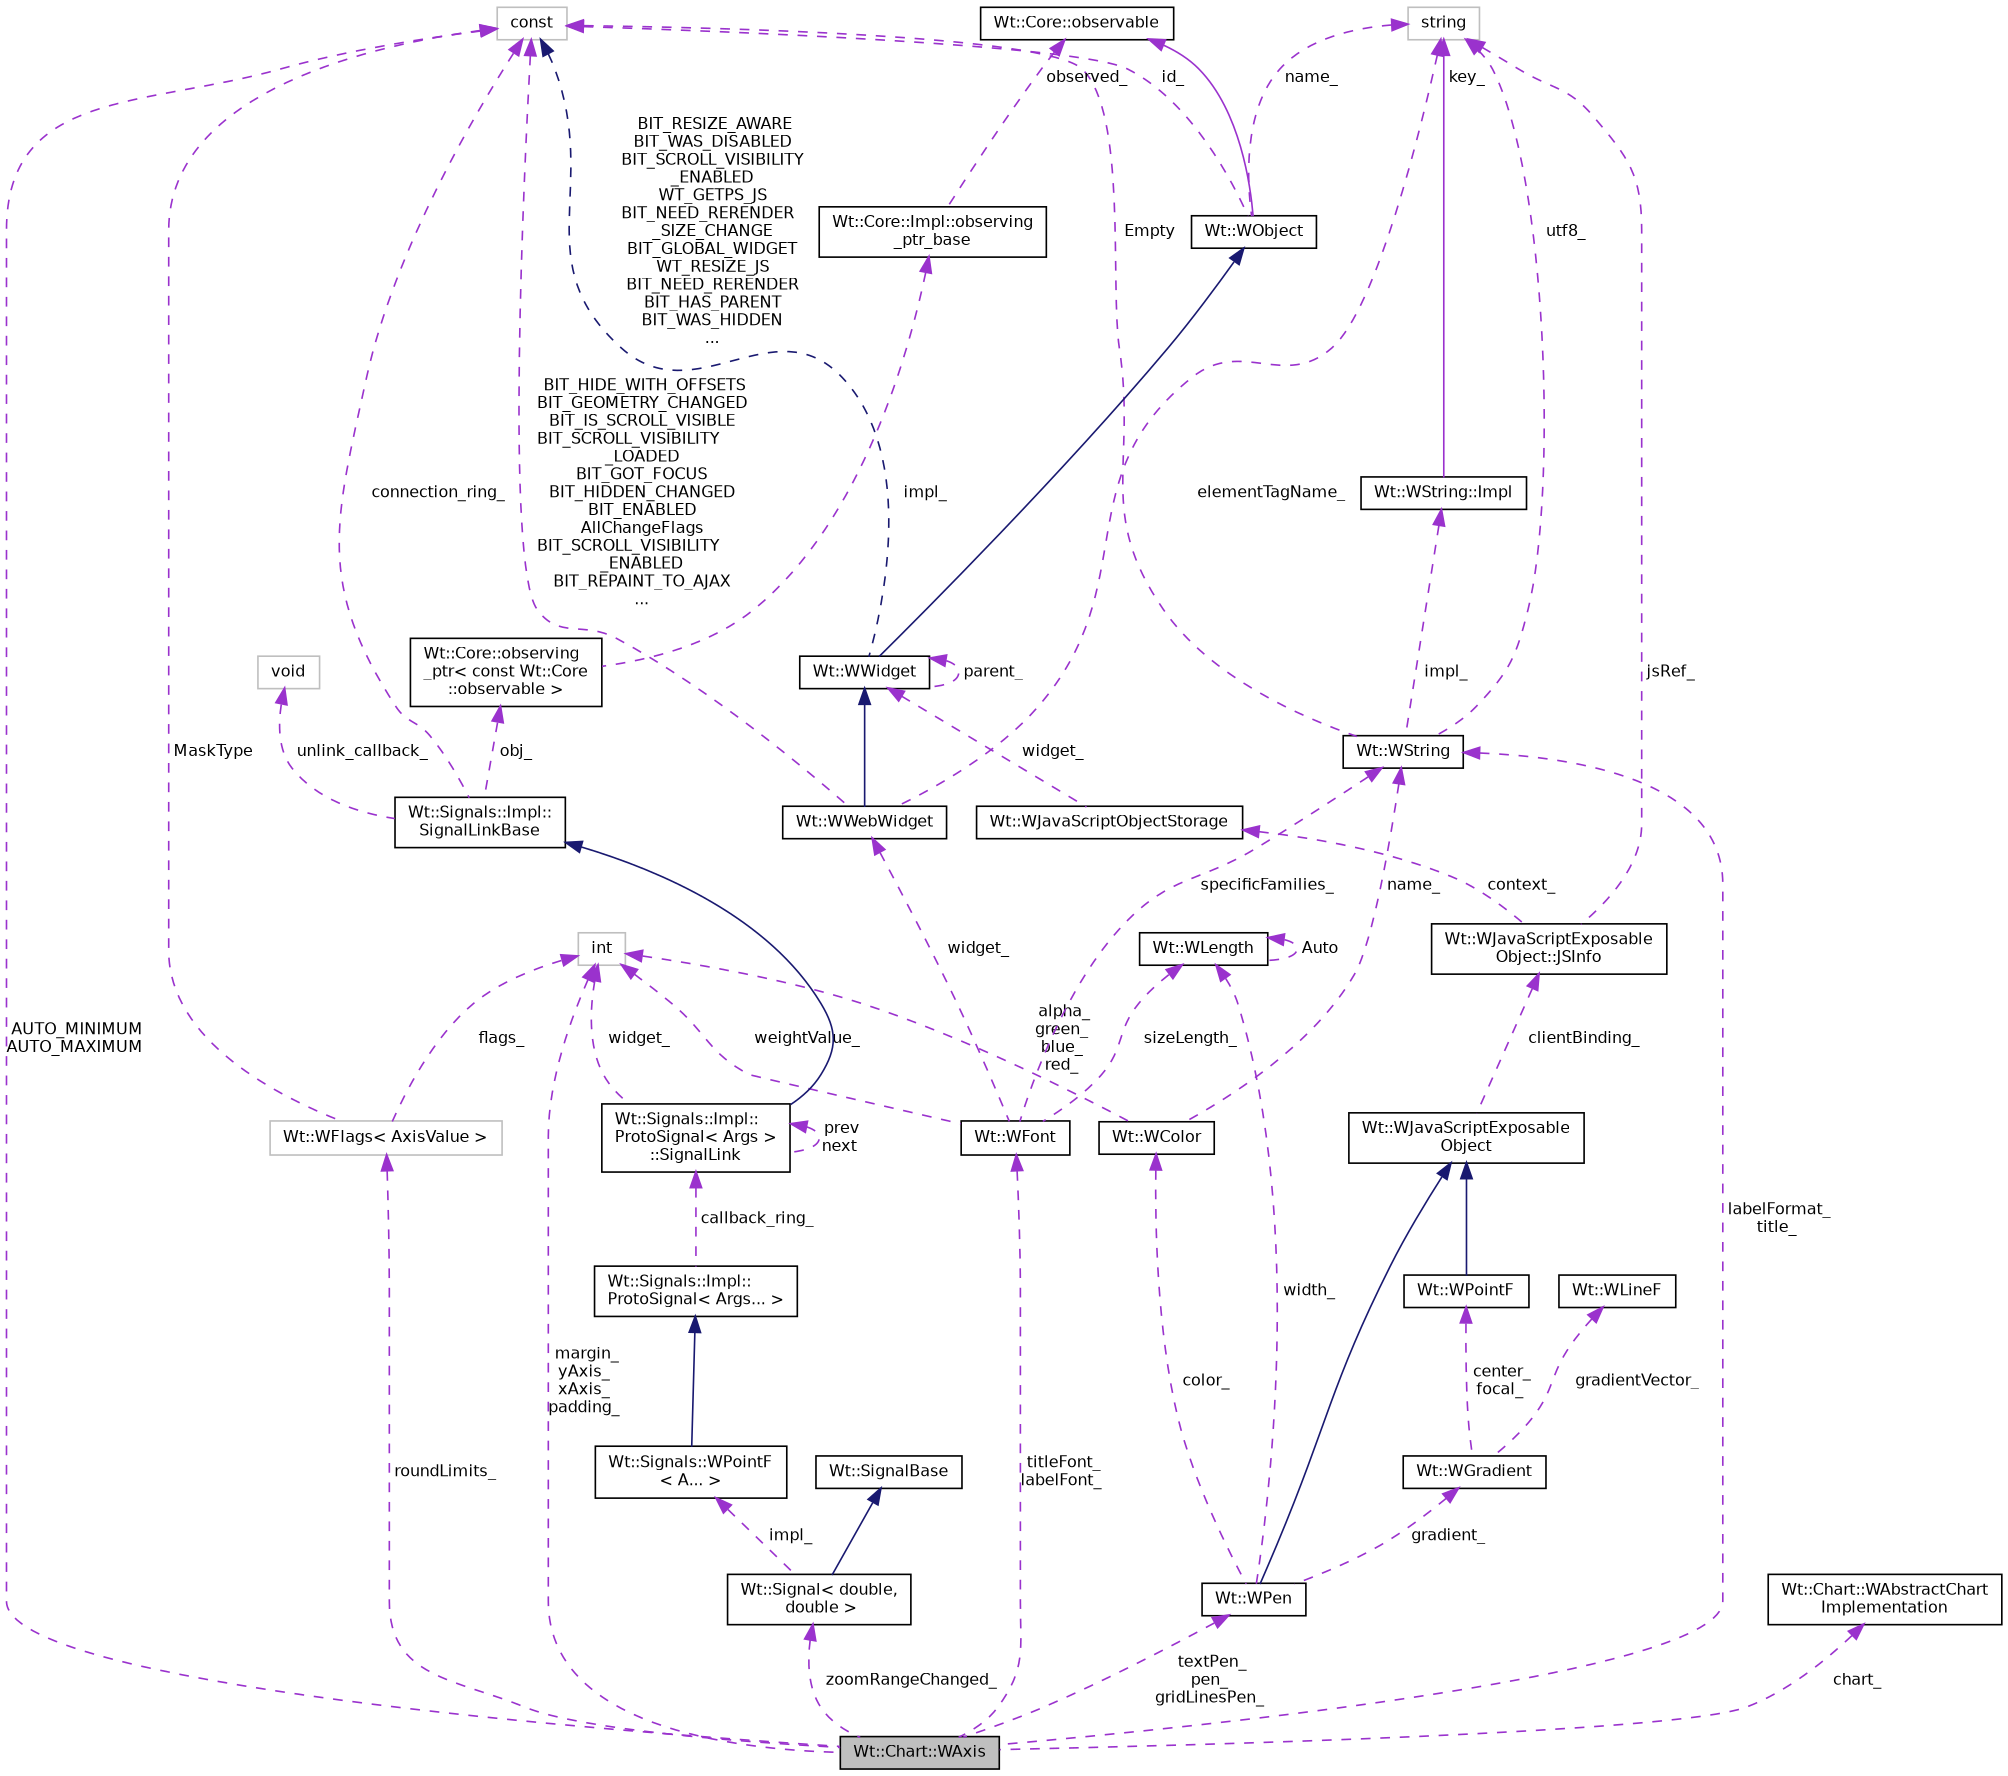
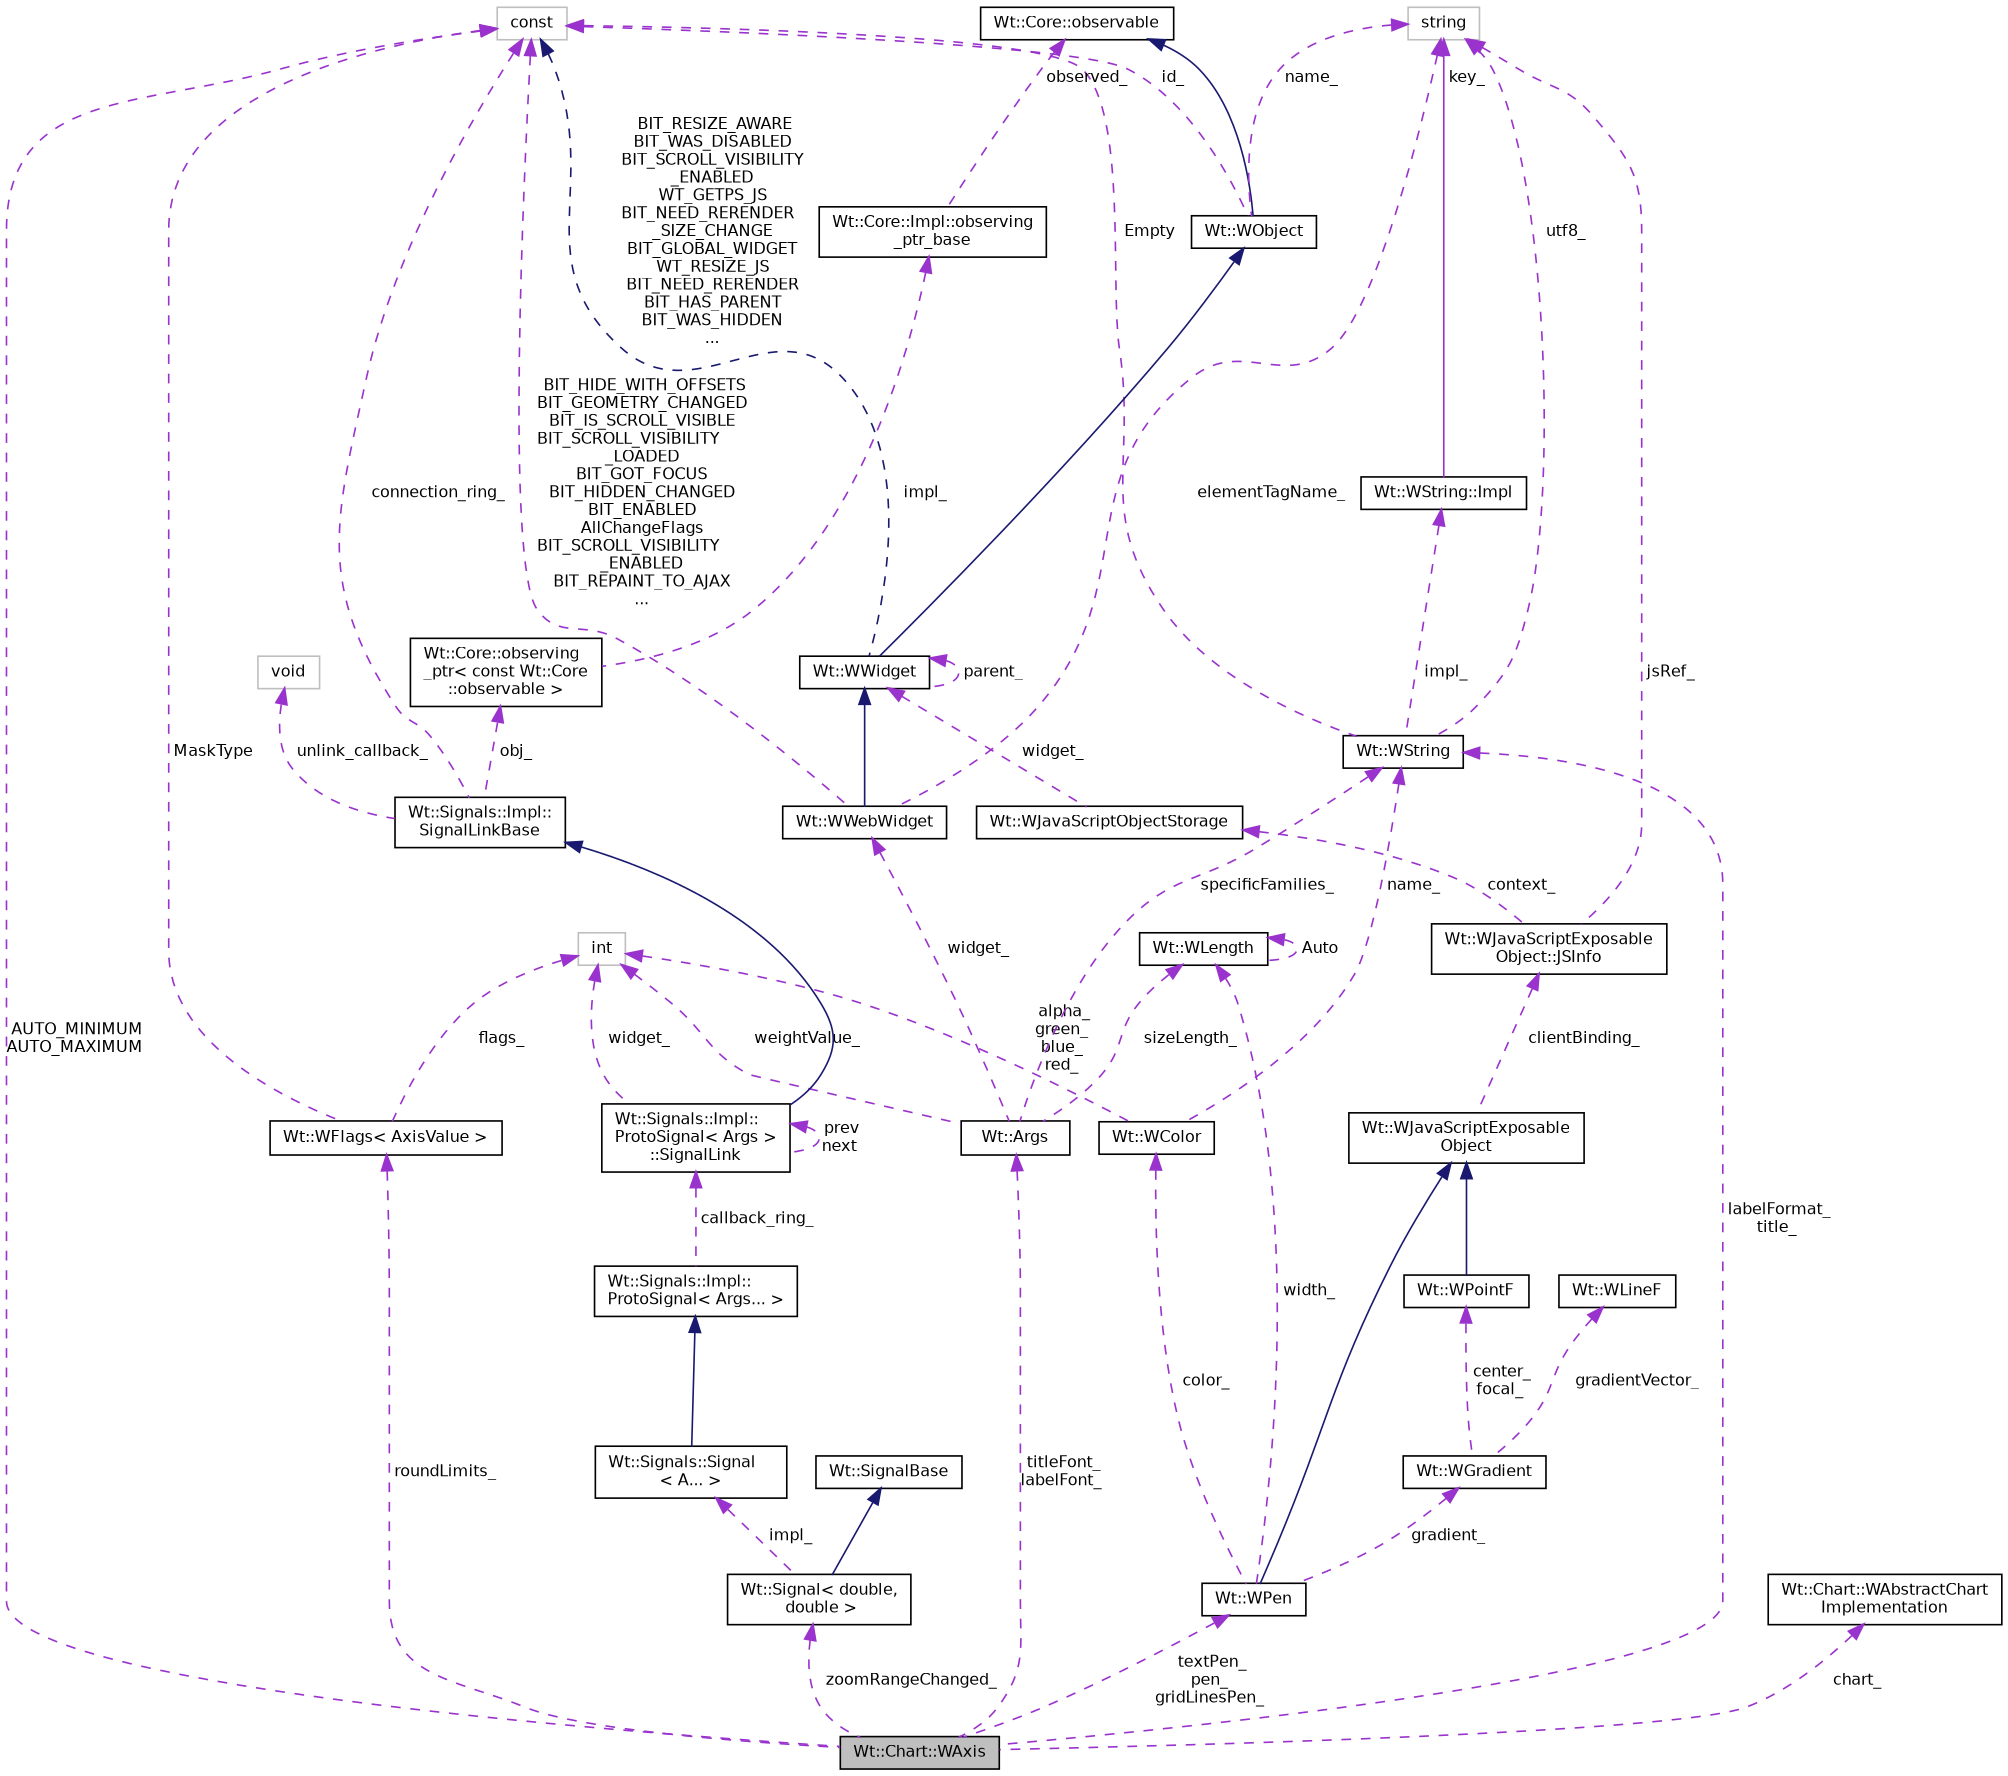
(1230, 118) -> (1230, 118)
(386, 1138) -> (386, 1138)
(1016, 1138) -> (1016, 1138)
(548, 1468) -> none
(691, 1472) -> (691, 1472)
